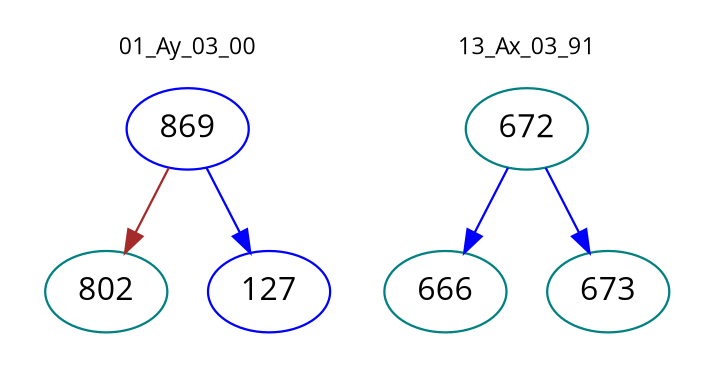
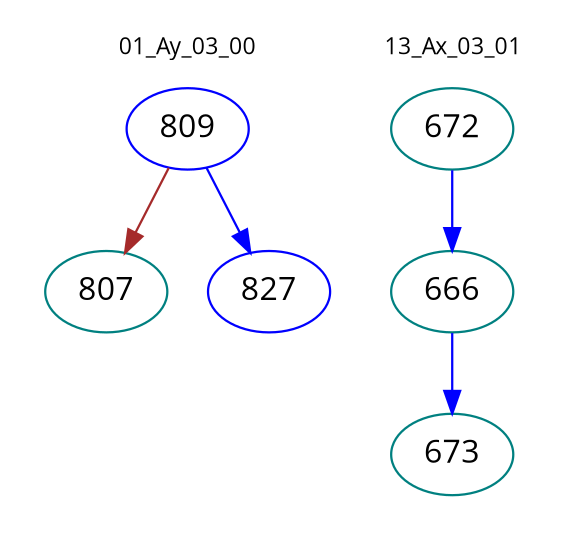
(527, 49) -> (453, 49)
(188, 129) -> (188, 129)
(562, 200) -> (452, 362)
(106, 292) -> (106, 292)
(269, 292) -> (269, 292)
